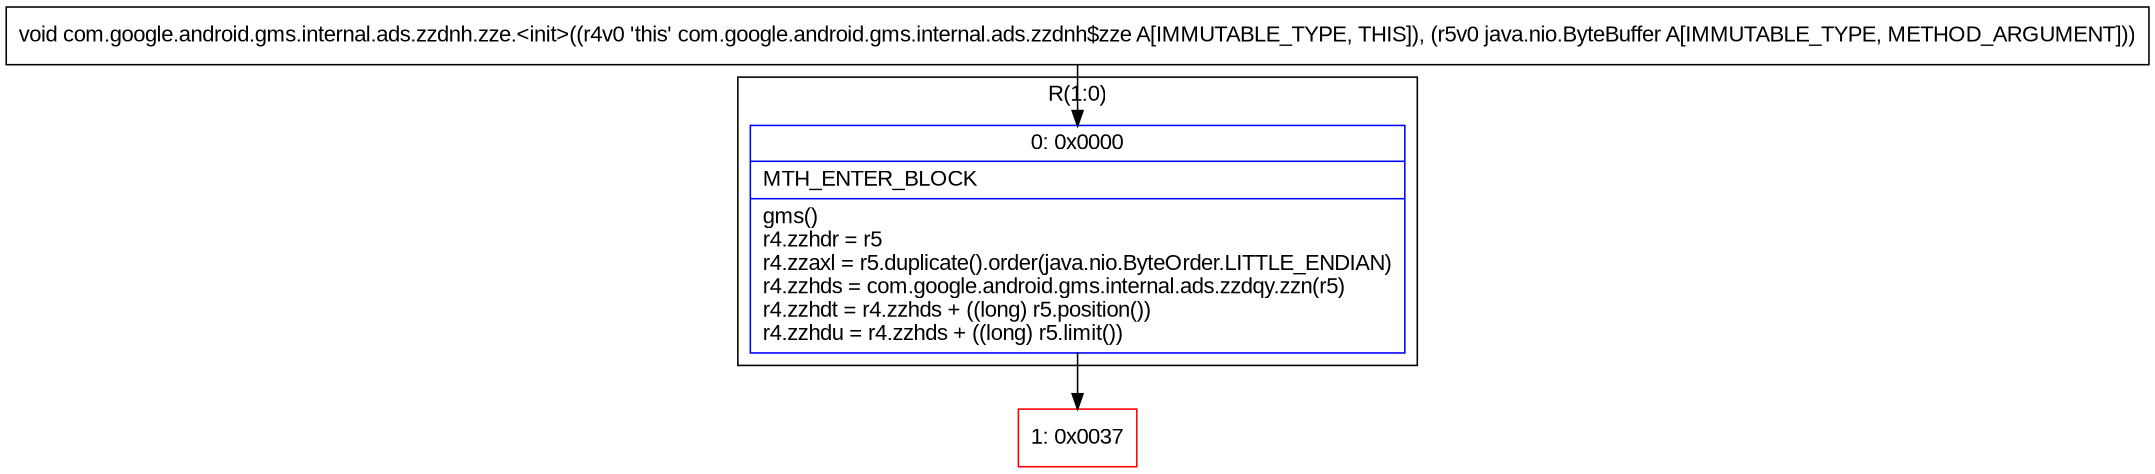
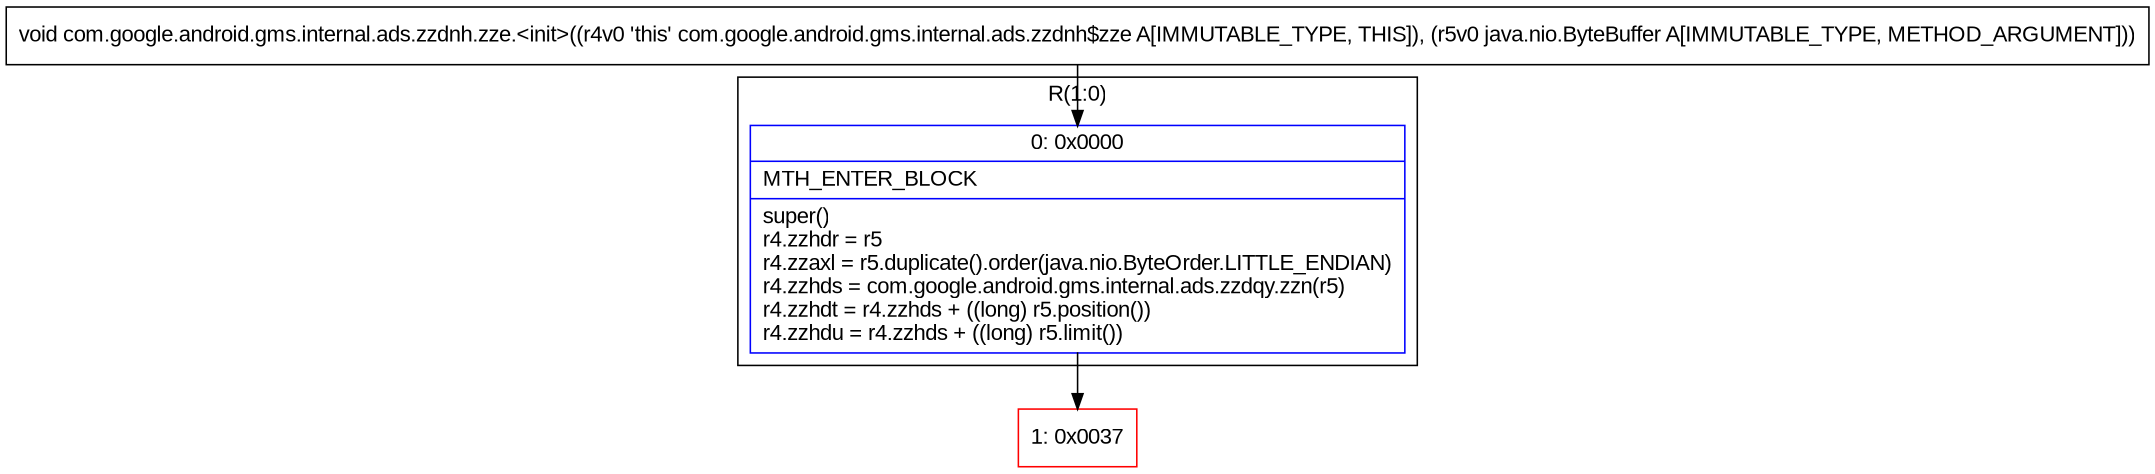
(791, 217) -> (796, 217)
